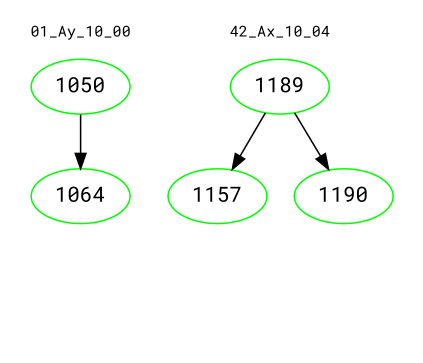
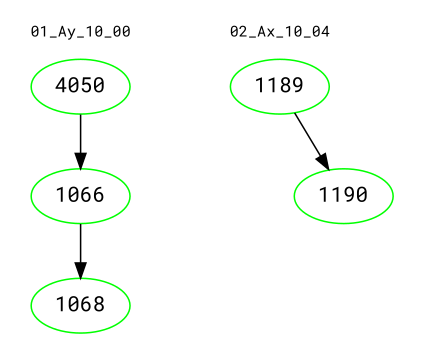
(281, 33) -> (281, 33)
(81, 87) -> (81, 87)
(81, 196) -> (81, 196)
(217, 196) -> none
none -> (81, 306)
